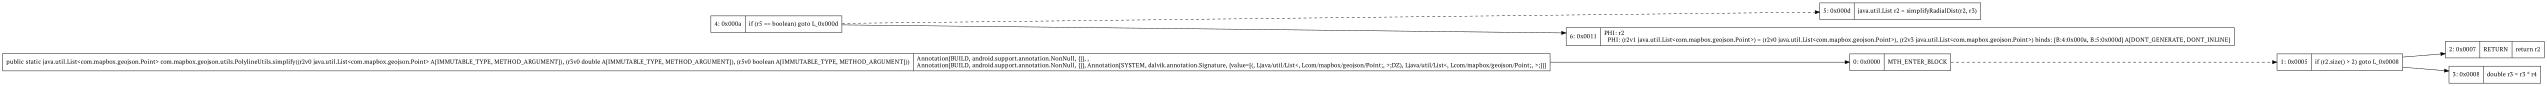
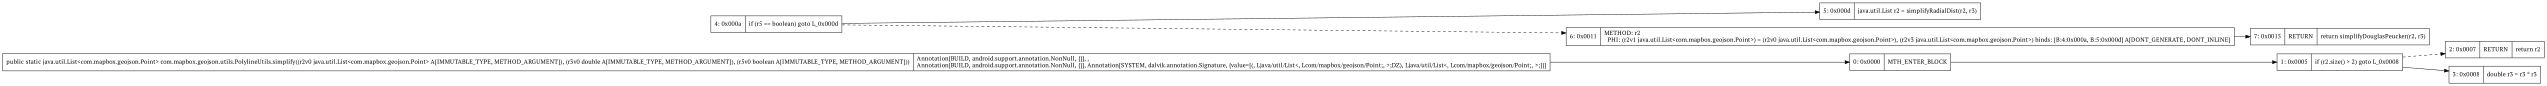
(1329, 18) -> (1329, 18)
(1202, 29) -> (1202, 29)
(1615, 33) -> (1623, 33)
none -> (2340, 37)
(2422, 56) -> (2422, 56)
(2112, 62) -> (2112, 62)
(2512, 74) -> (2512, 74)
